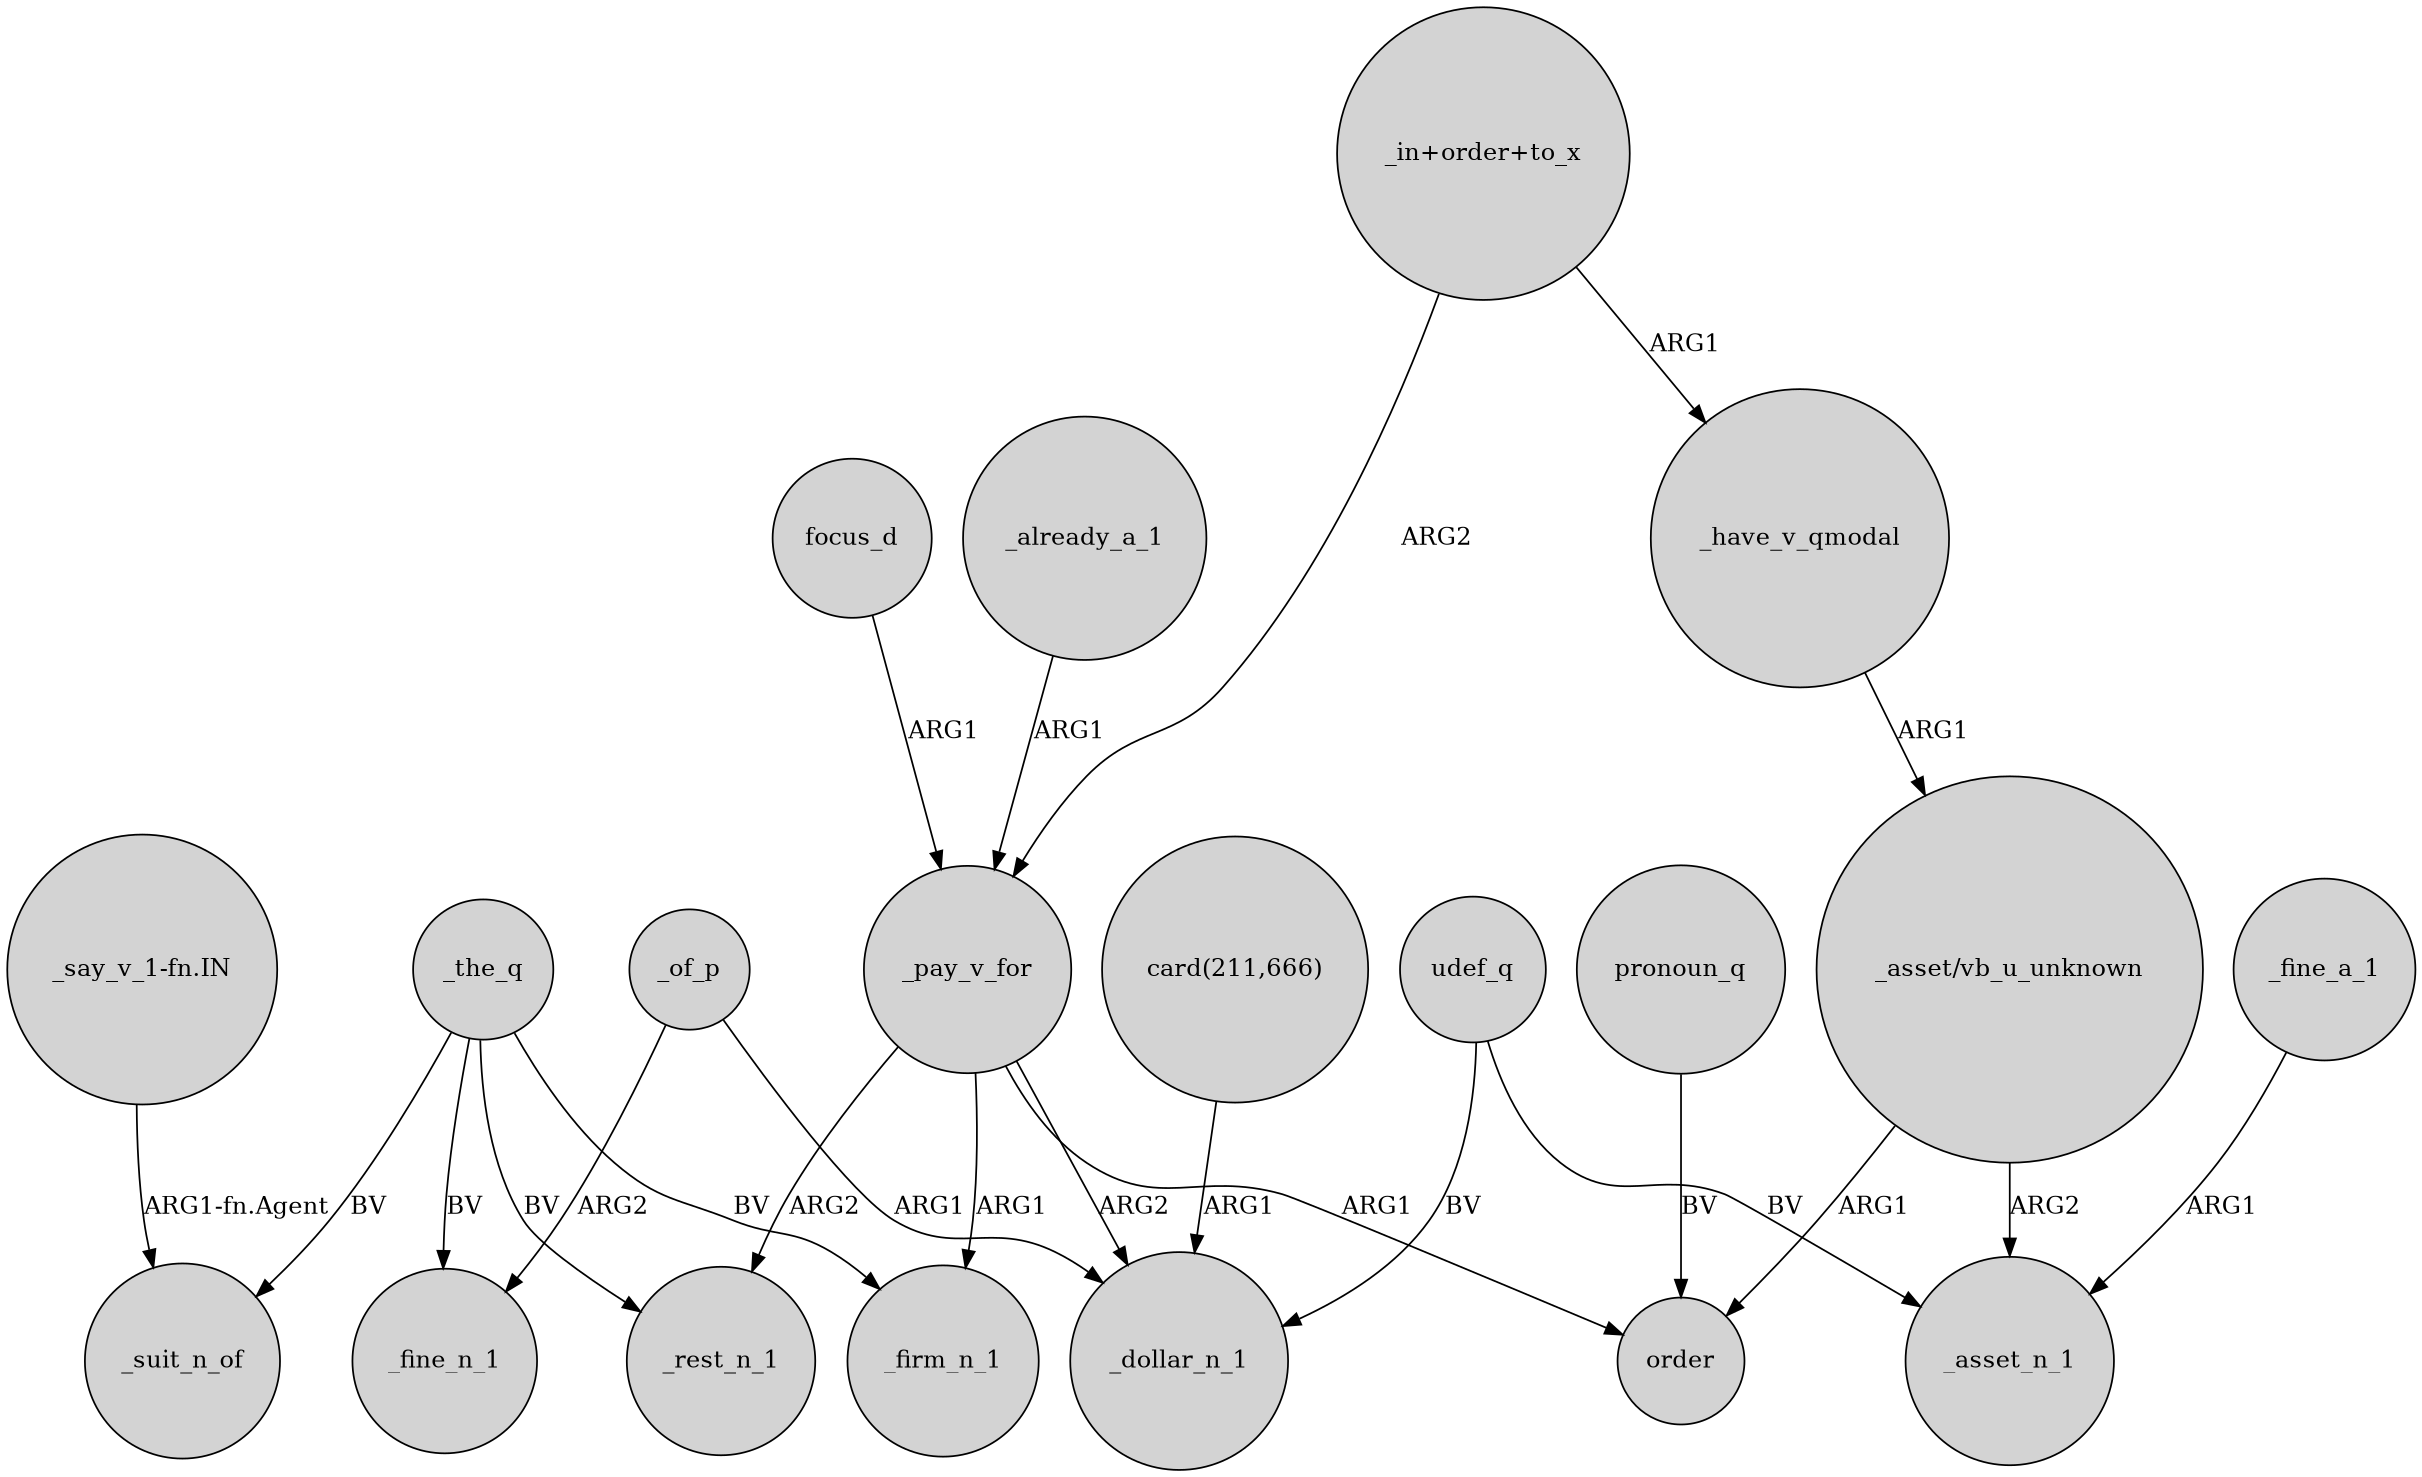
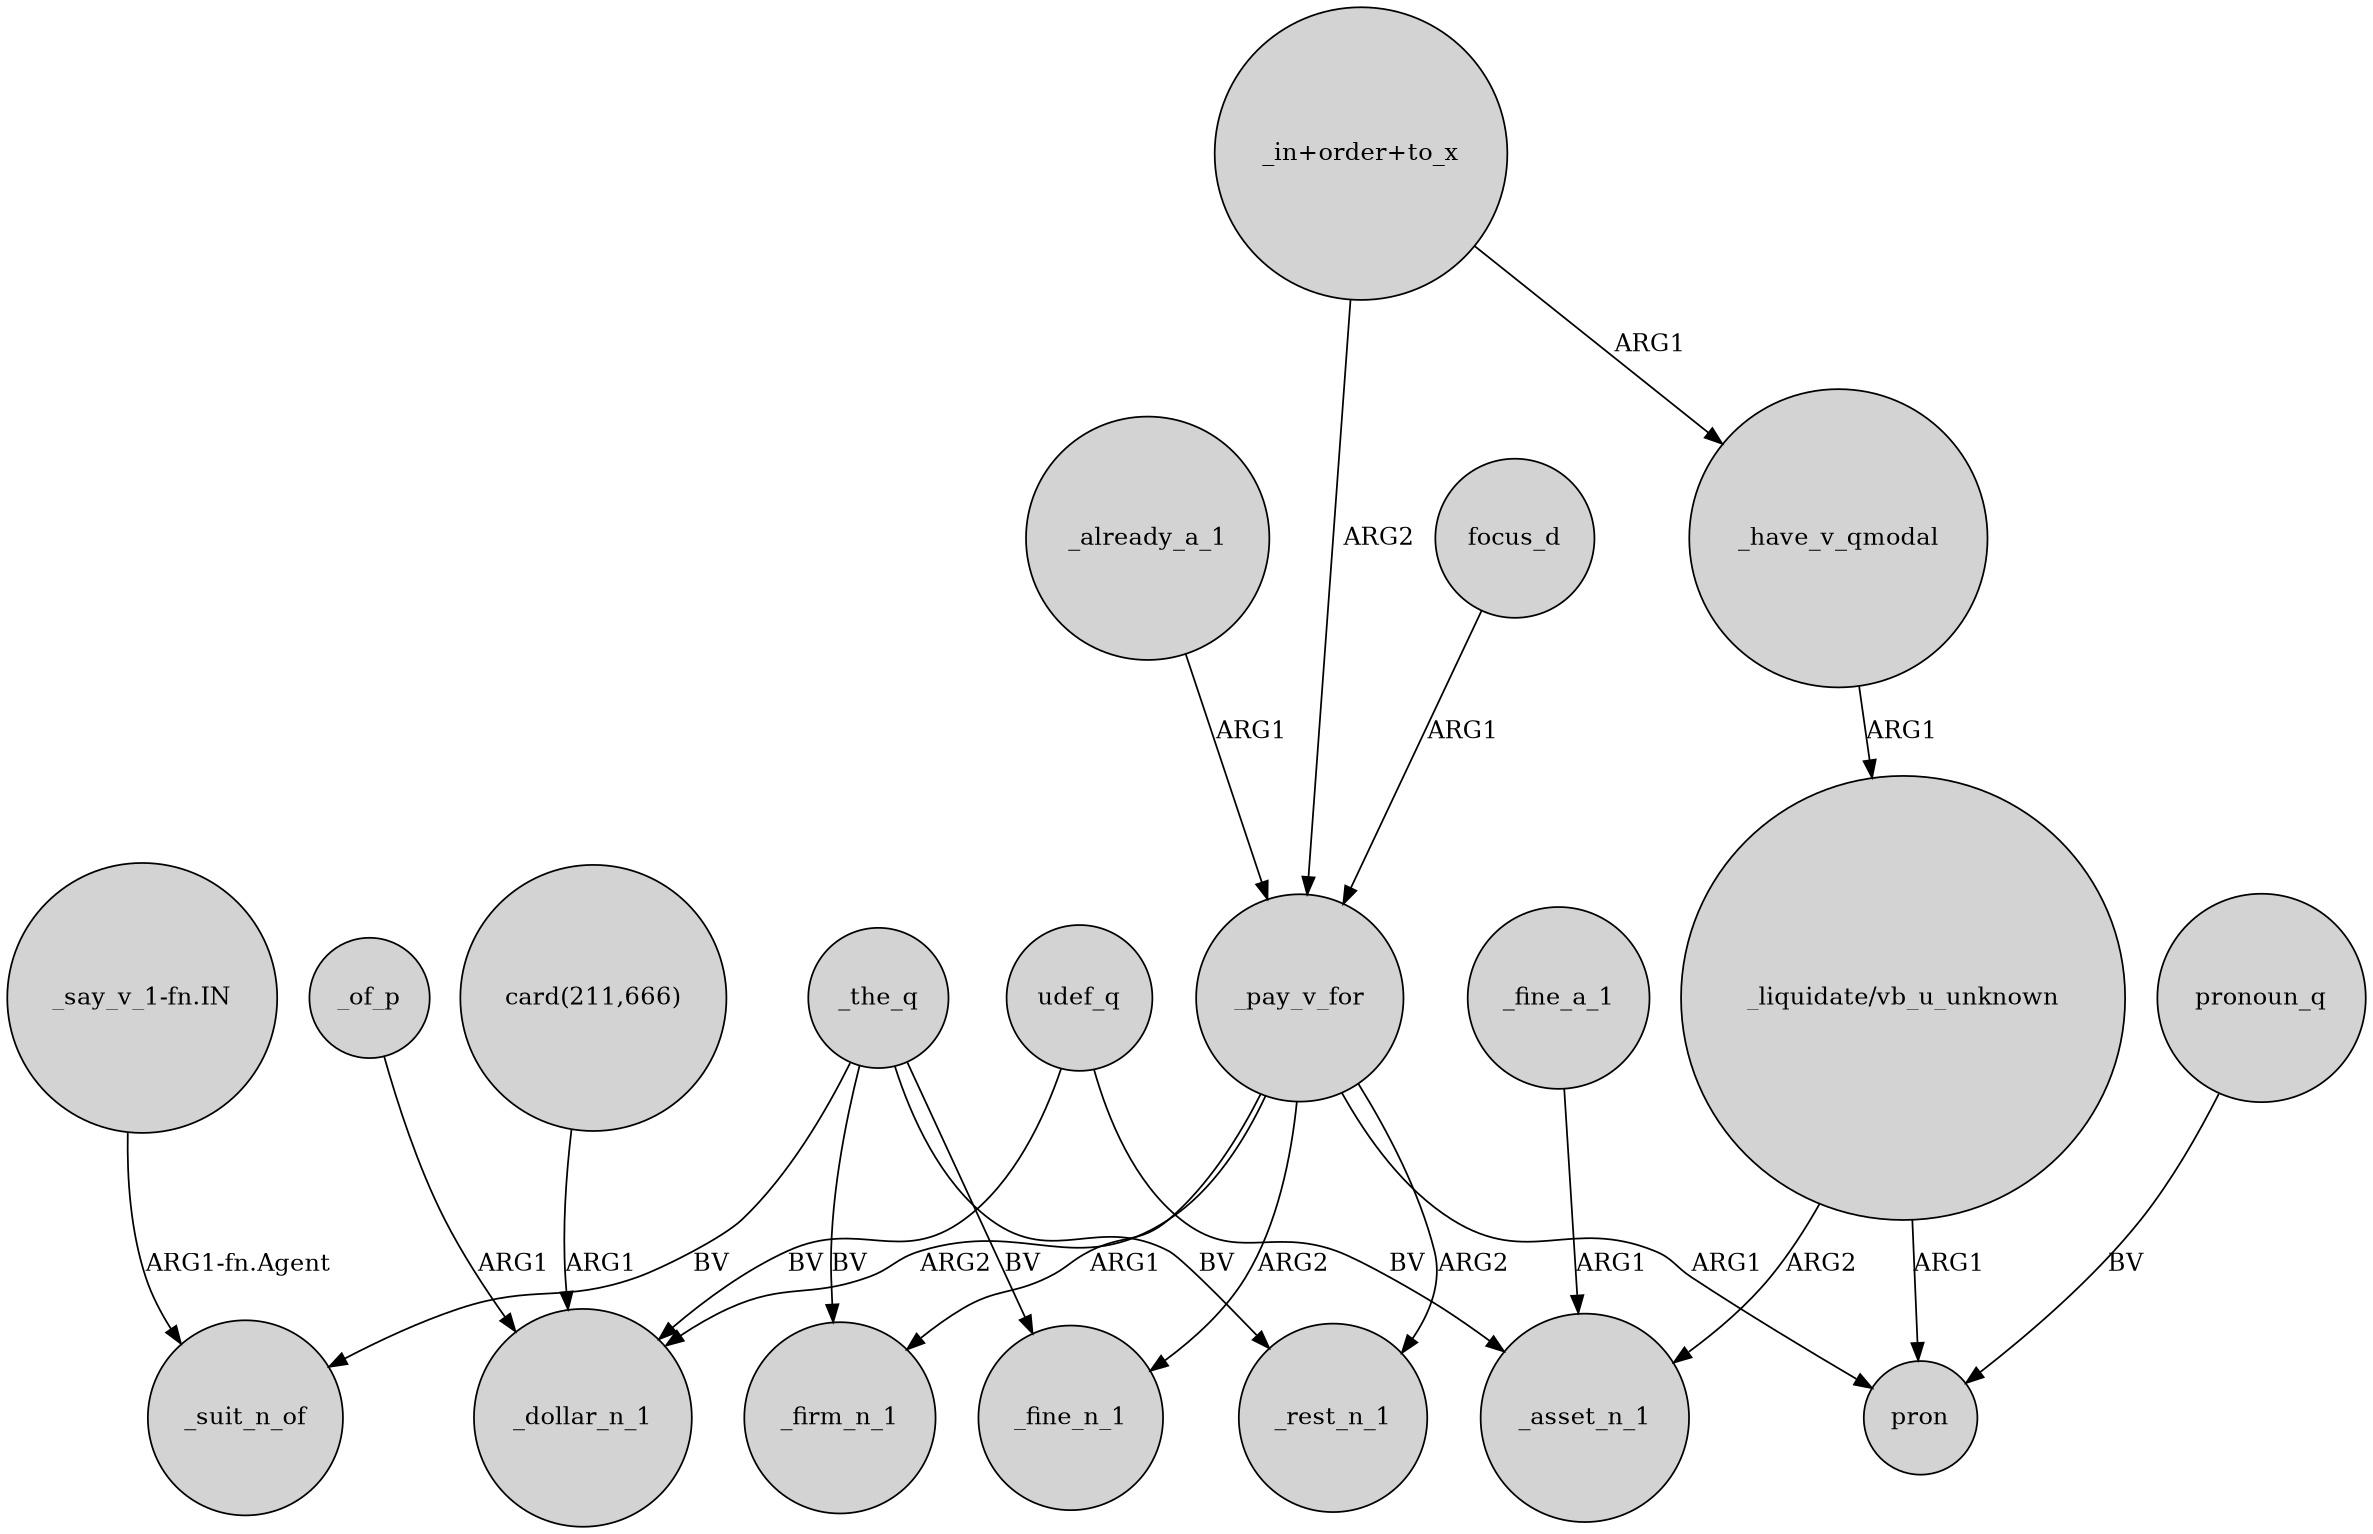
(2010, 970) -> (1903, 998)
(596, 1163) -> (1258, 1254)
(1681, 1361) -> (1920, 1418)
